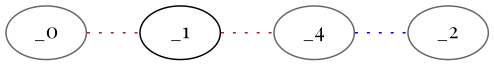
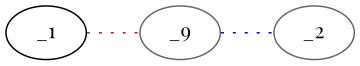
(46, 33) -> none
(314, 33) -> (180, 33)
